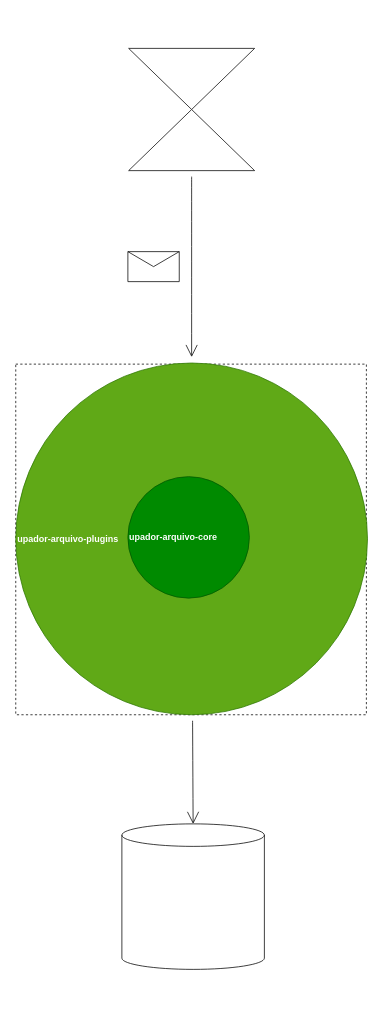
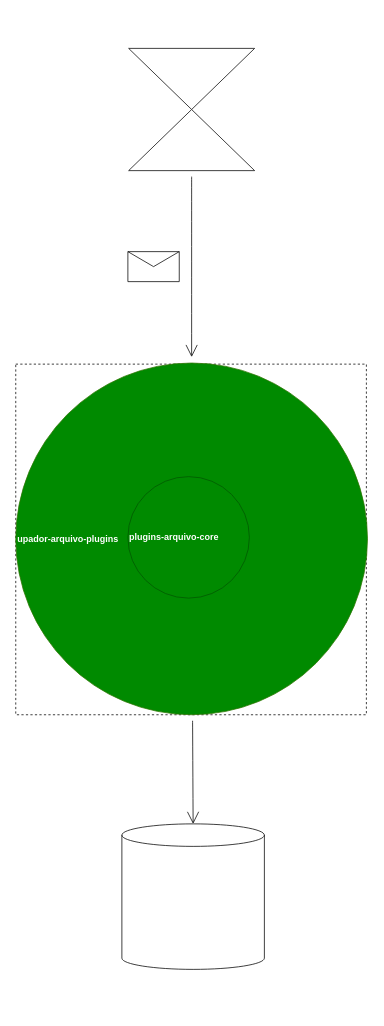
(176, 537) -> (176, 537)
(70, 539) -> (70, 539)
(45, 696) -> (53, 685)
